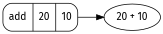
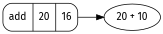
(67, 17) -> (67, 17)
